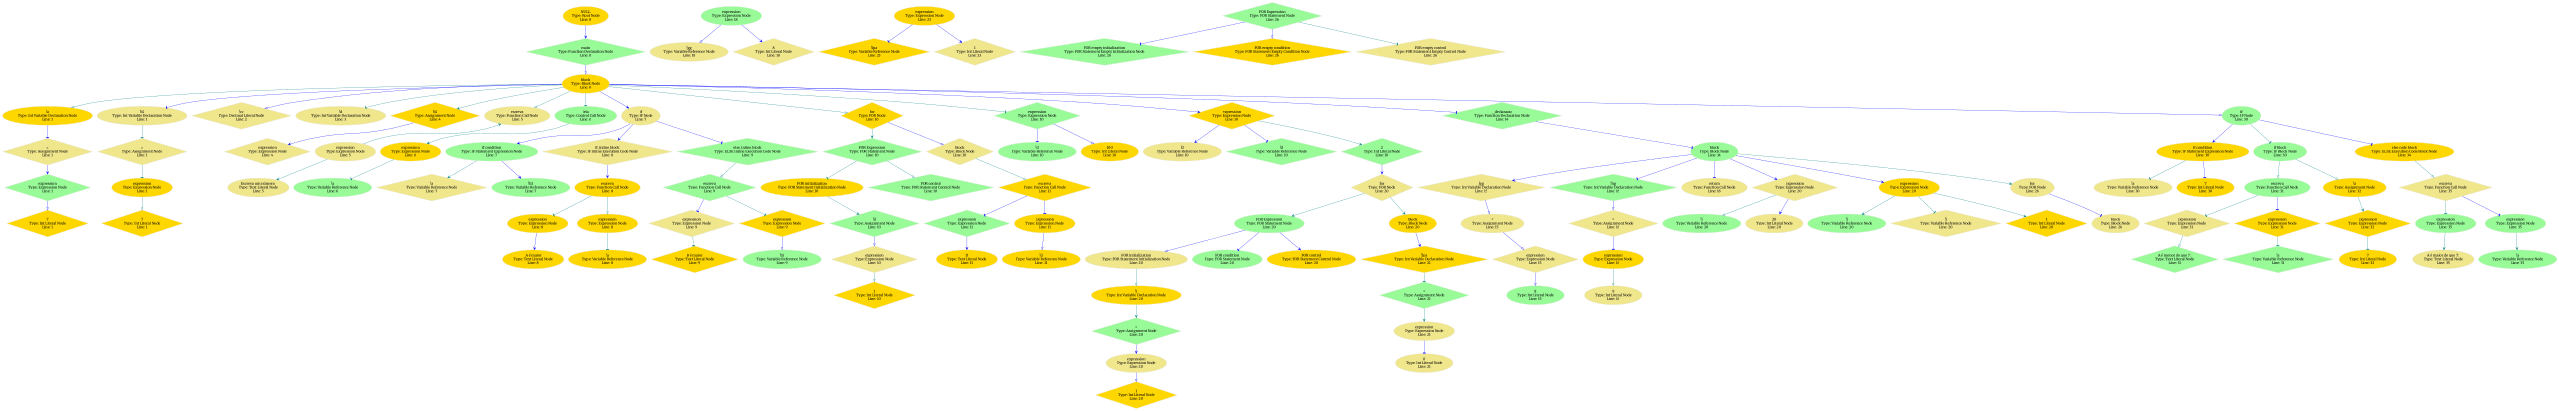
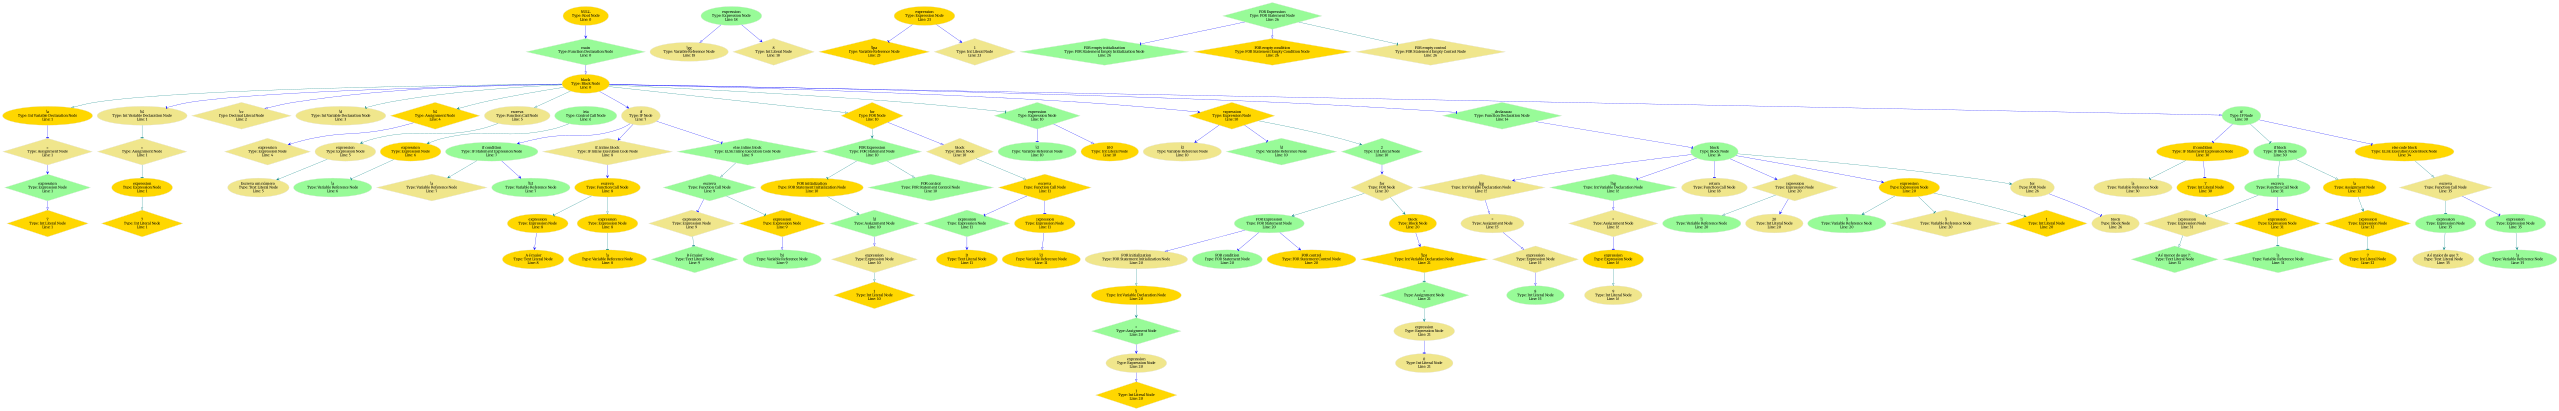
(586, 99) -> none
(2223, 132) -> (2223, 132)
(431, 133) -> (430, 134)
(695, 259) -> (695, 259)
